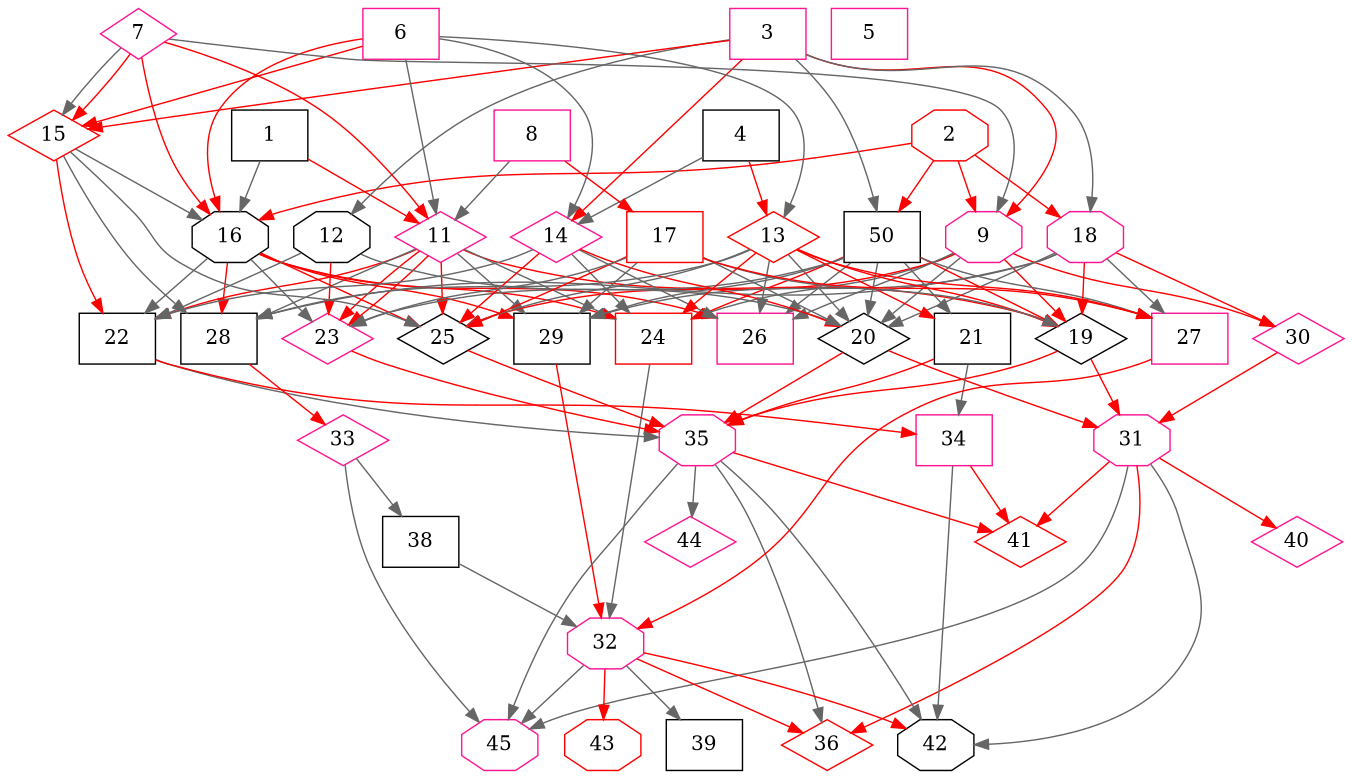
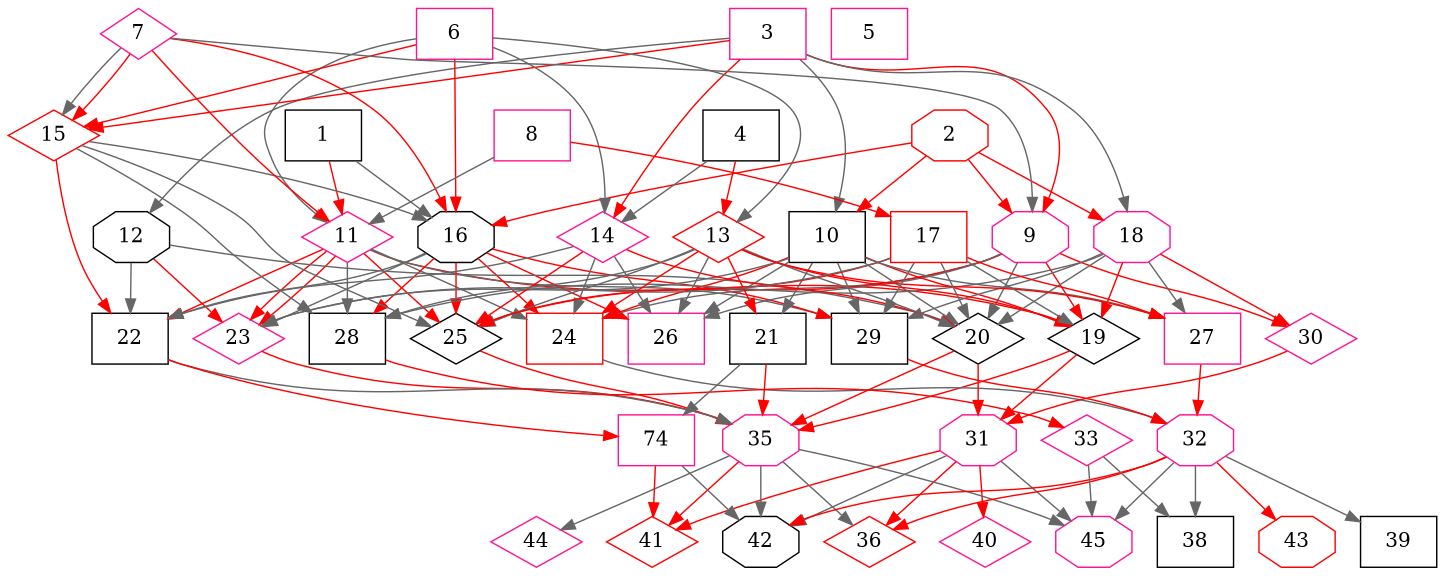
(882, 237) -> (827, 237)
(954, 440) -> (656, 440)
(511, 592) -> (1195, 484)
